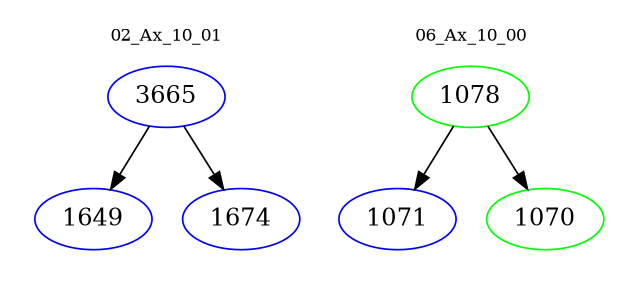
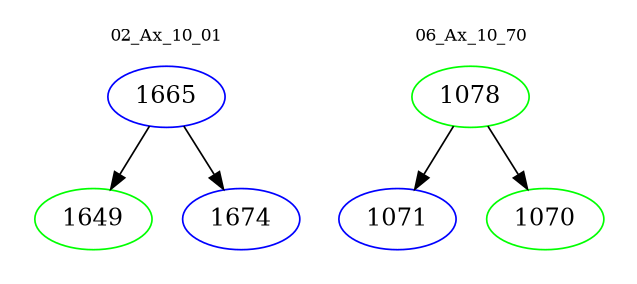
(471, 37) -> (471, 37)
(166, 97) -> (166, 97)
(93, 219) -> (93, 219)
